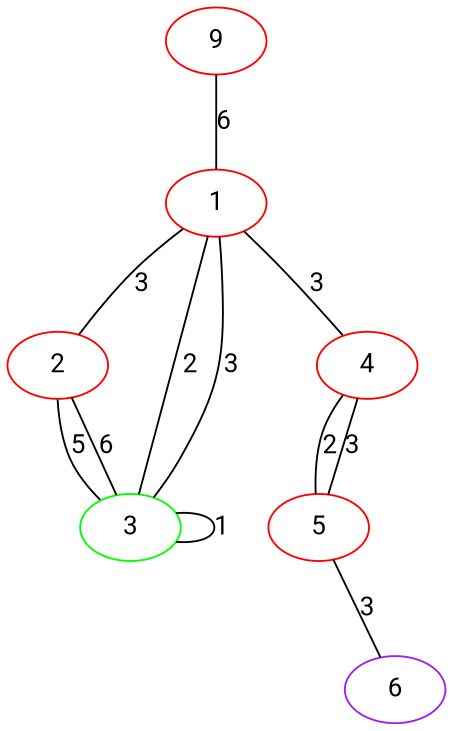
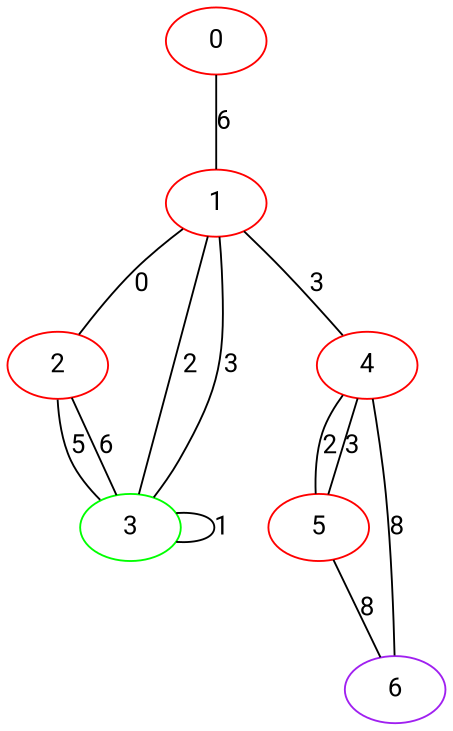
(216, 41) -> (216, 41)
(142, 284) -> (142, 284)
none -> (389, 527)
(367, 609) -> (367, 609)
